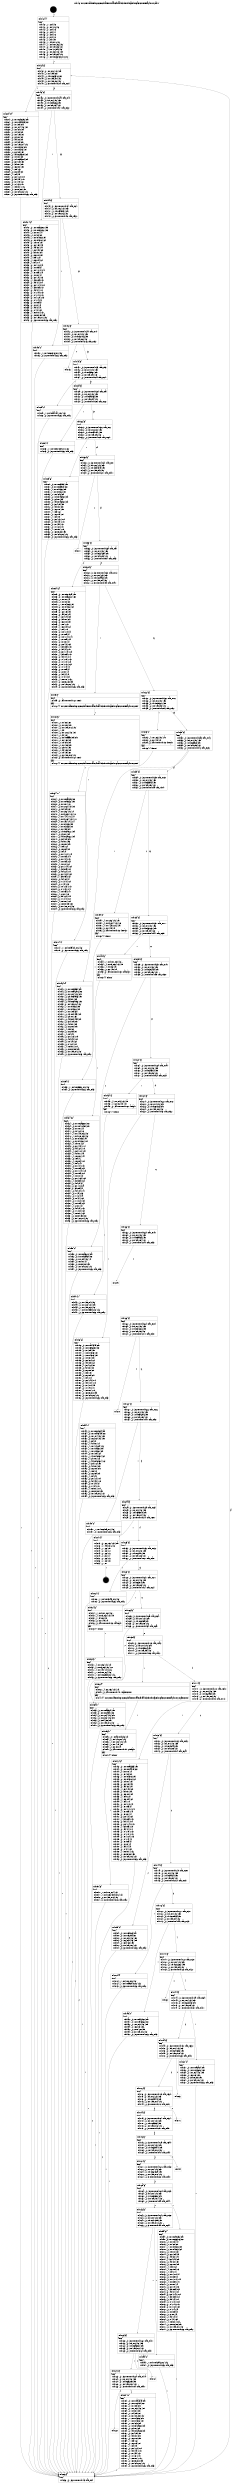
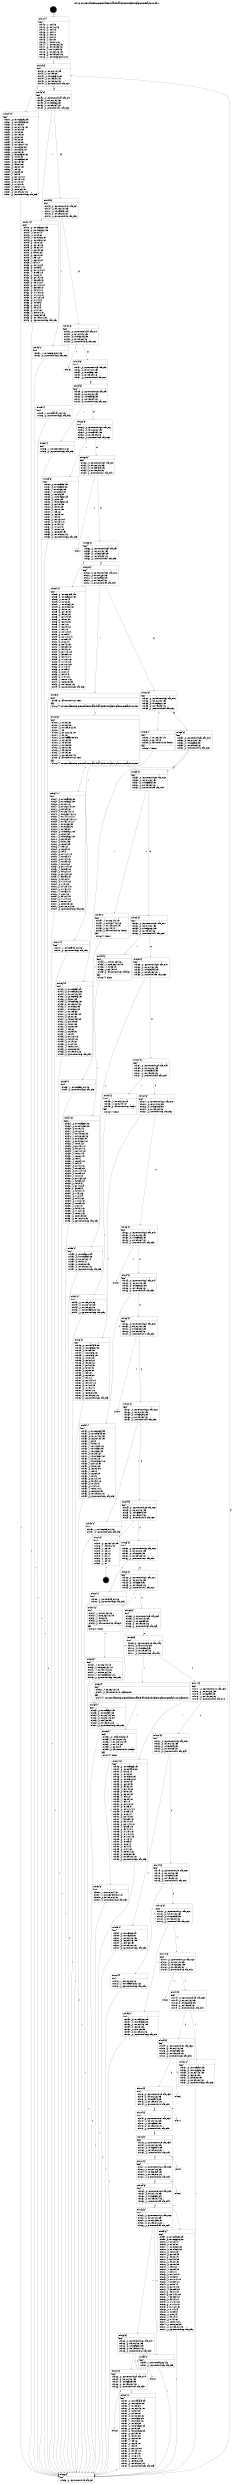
(66, 392) -> none
none -> (139, 1283)
none -> (178, 2194)
